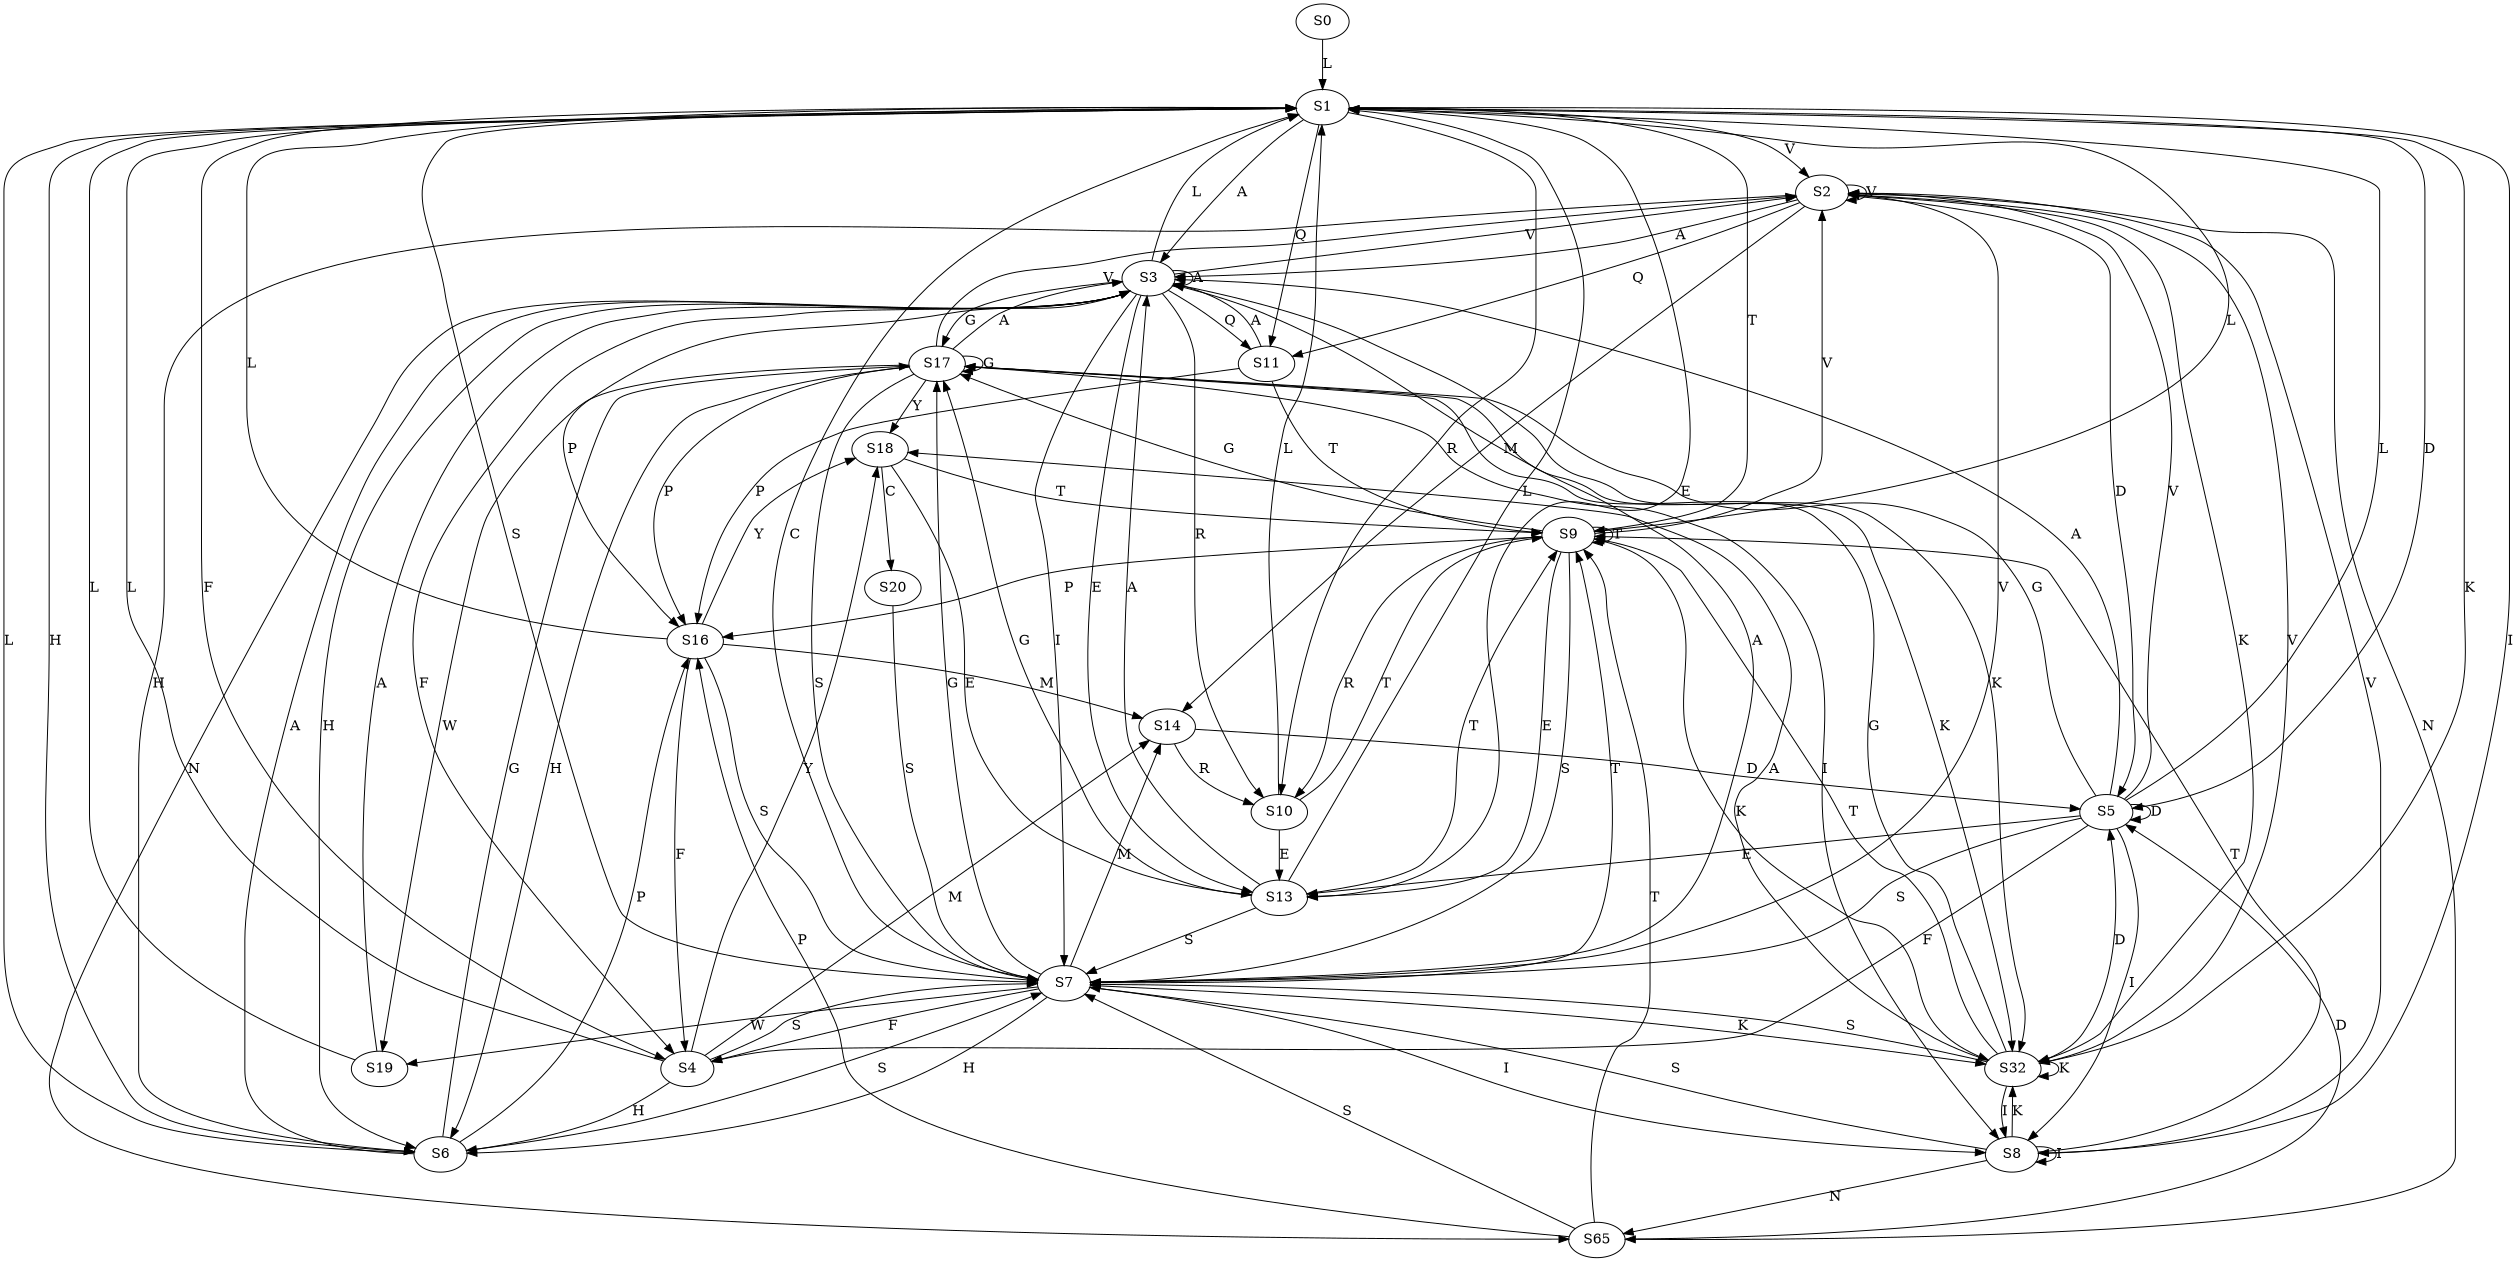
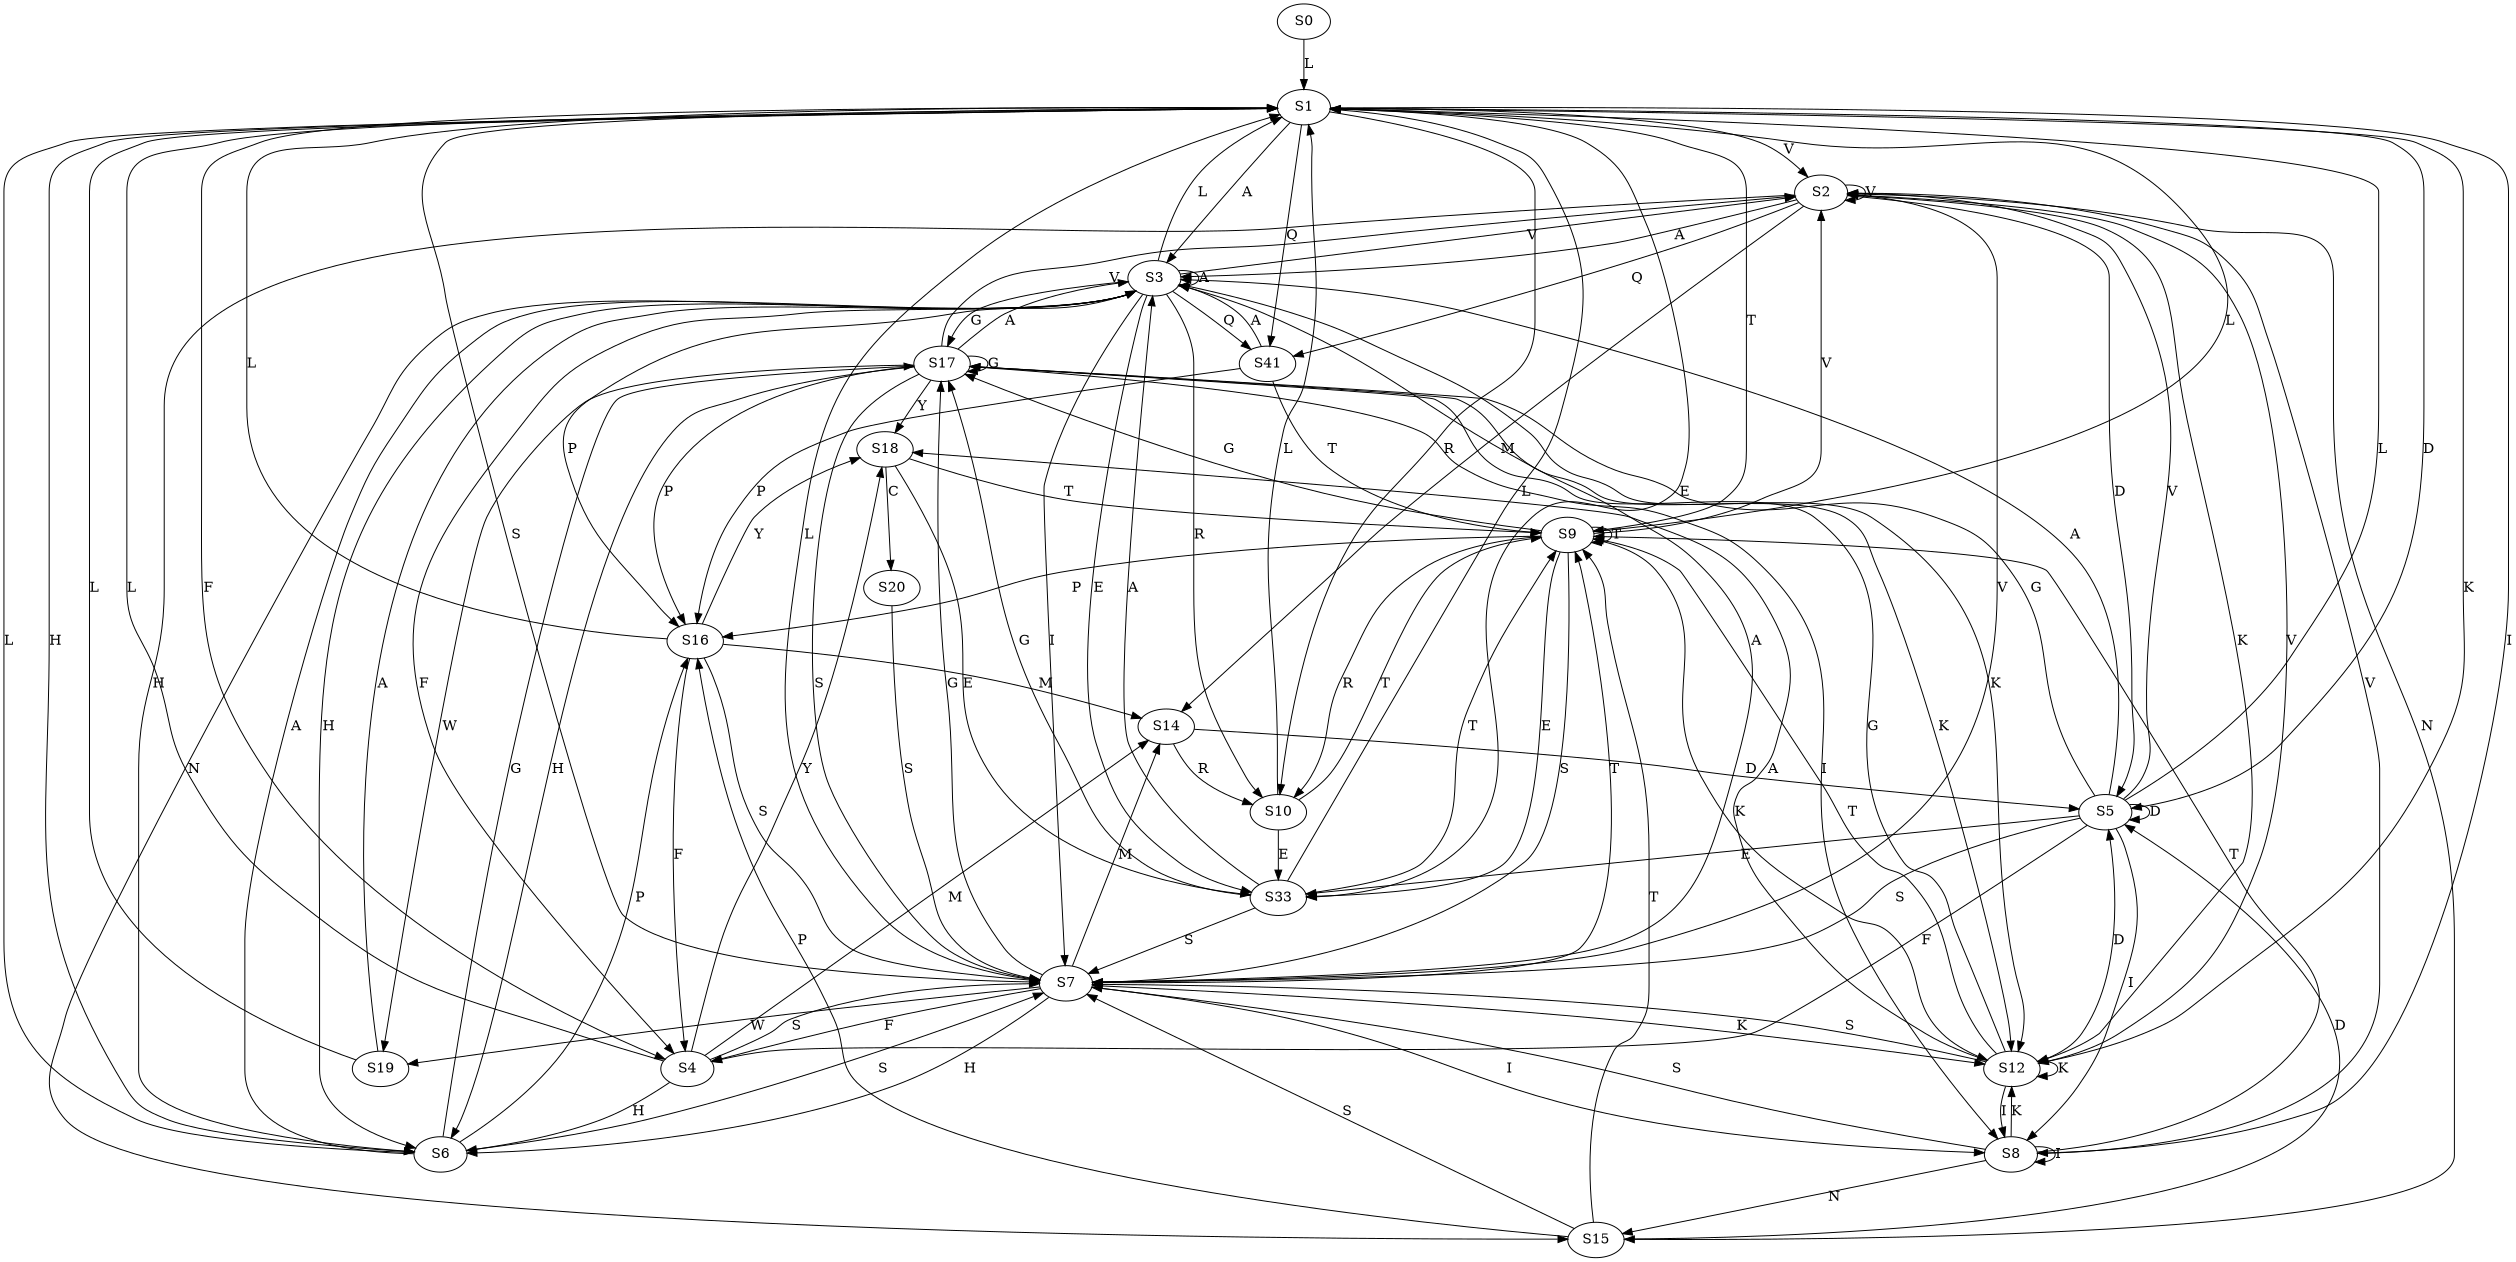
(1267, 364) -> (1268, 364)
(795, 535) -> (809, 535)
(1279, 898) -> (1278, 898)
(2013, 1069) -> (2012, 1069)
(1597, 1240) -> (1596, 1240)
